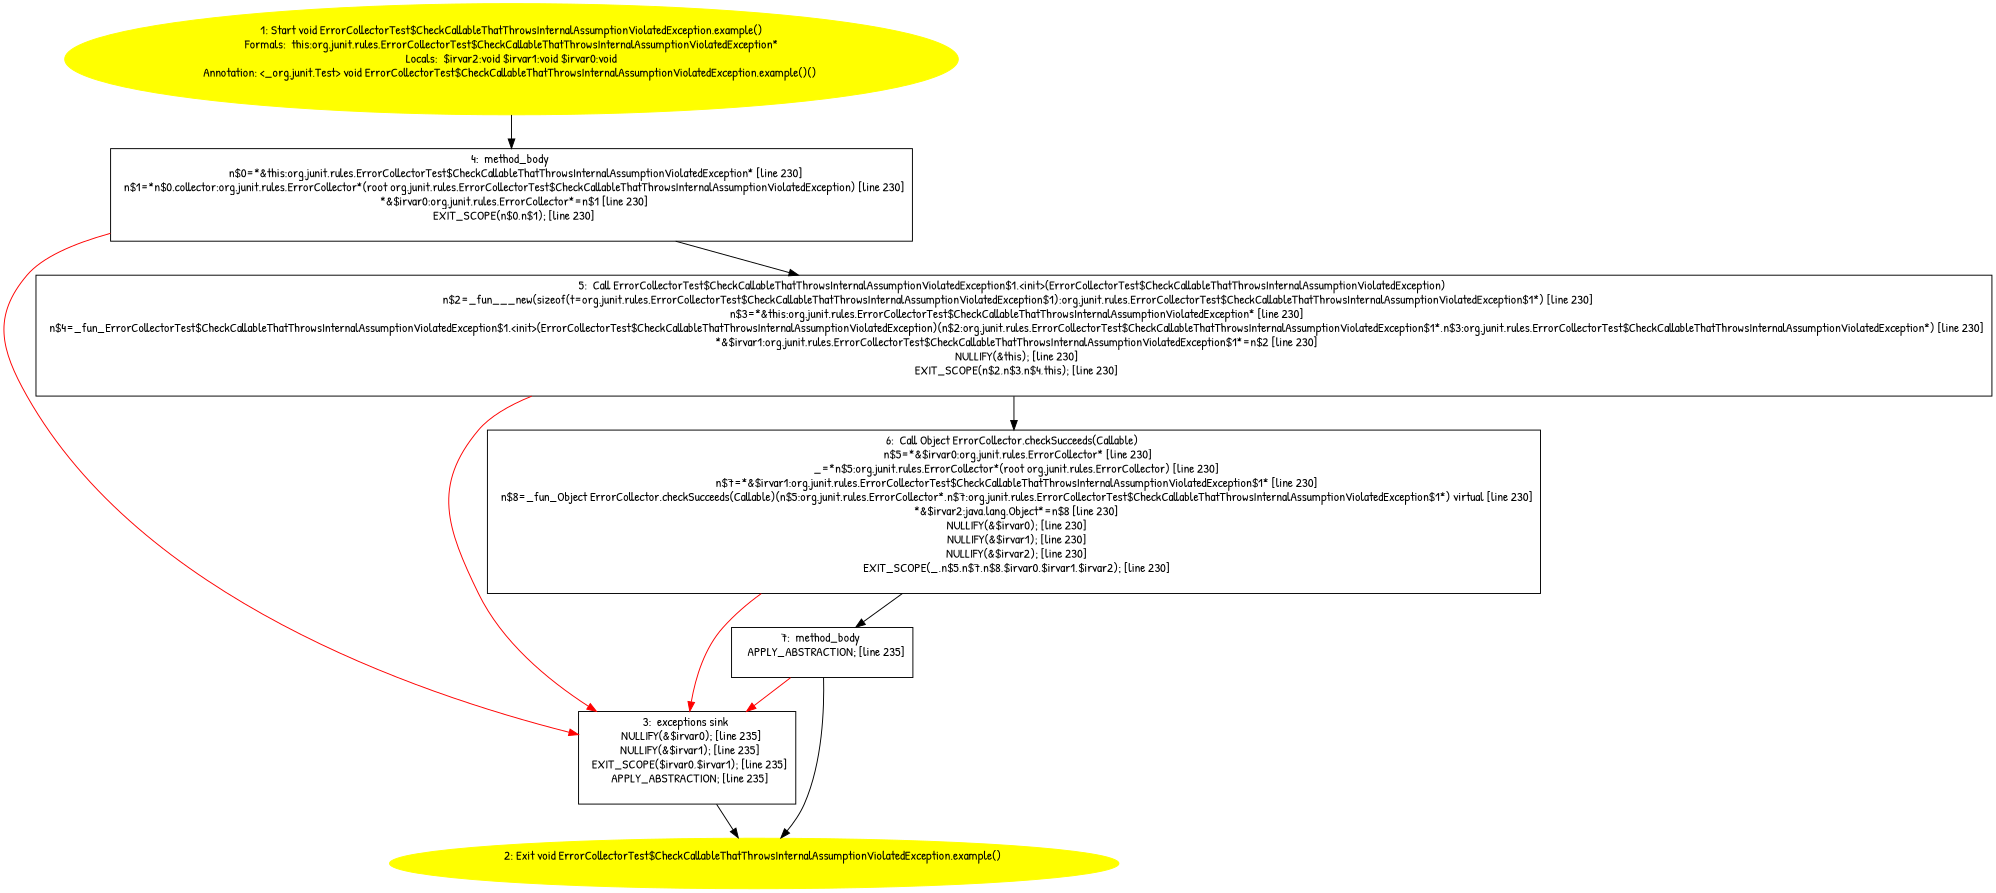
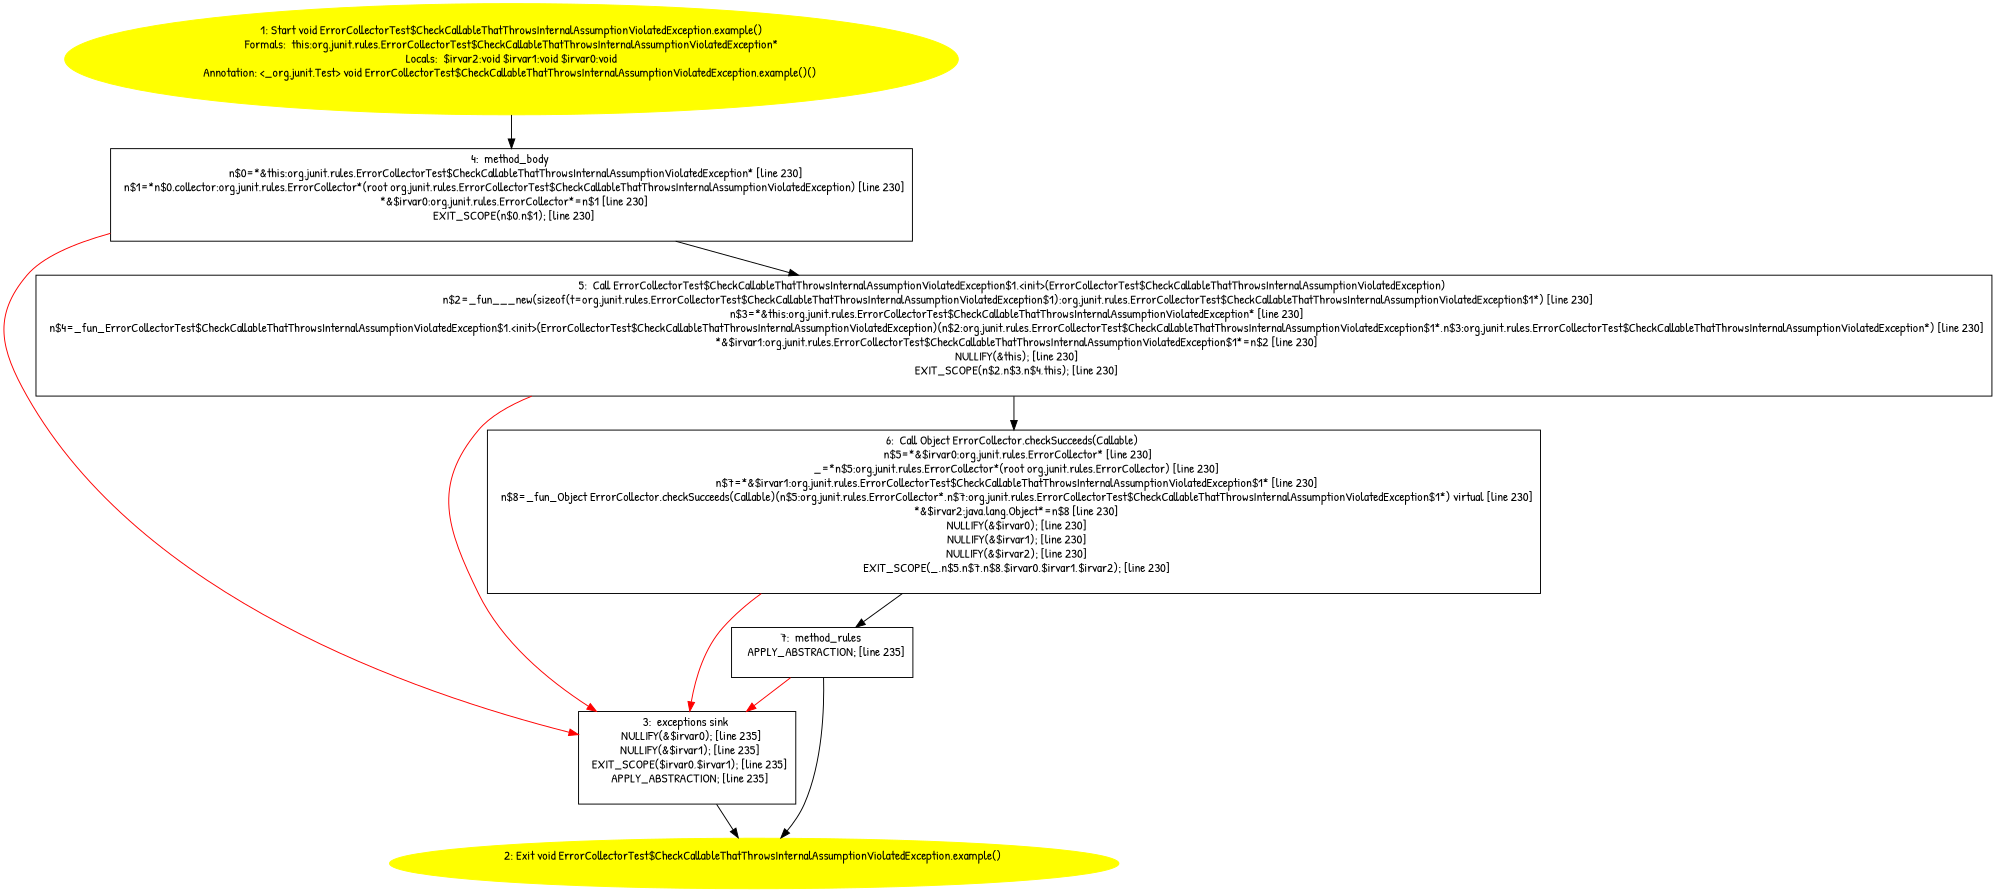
(822, 652) -> (822, 652)
